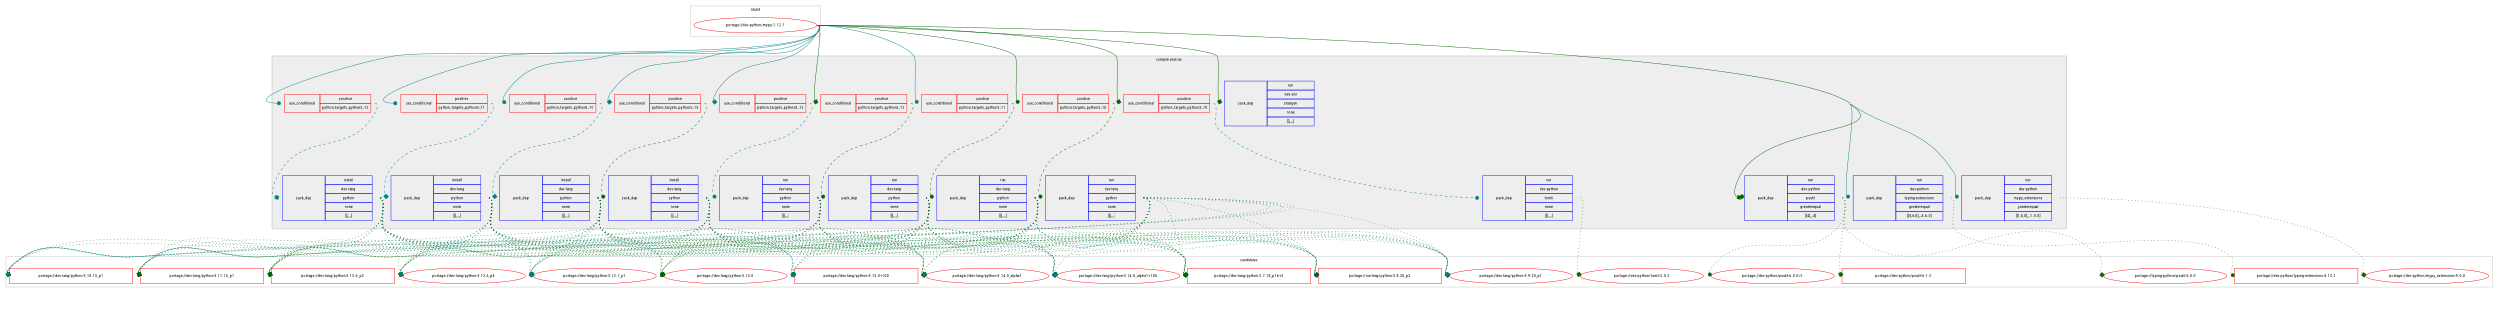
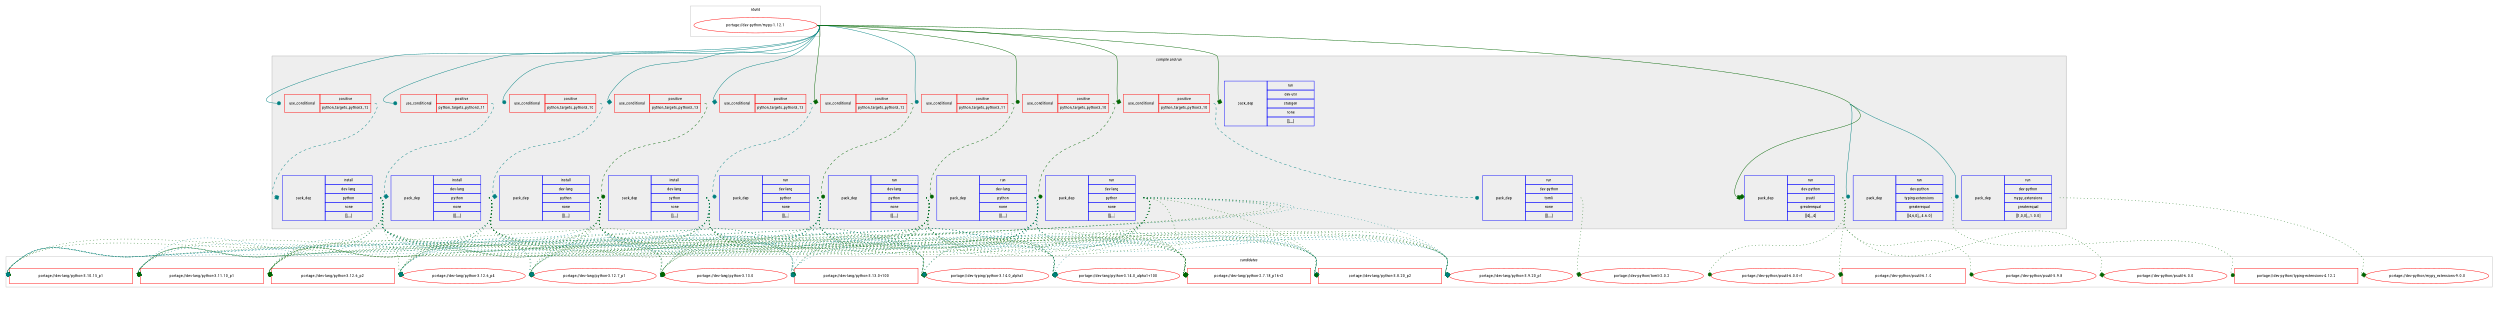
(987, 276) -> (987, 276)
(1380, 276) -> (1380, 276)
none -> (2035, 276)
(2165, 276) -> (2165, 276)
